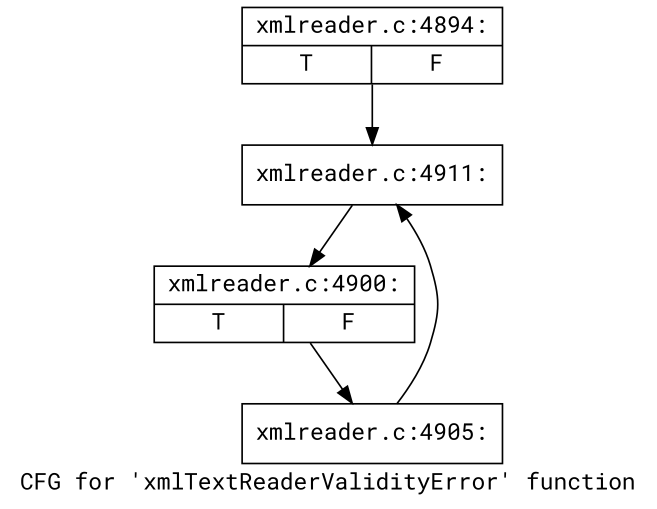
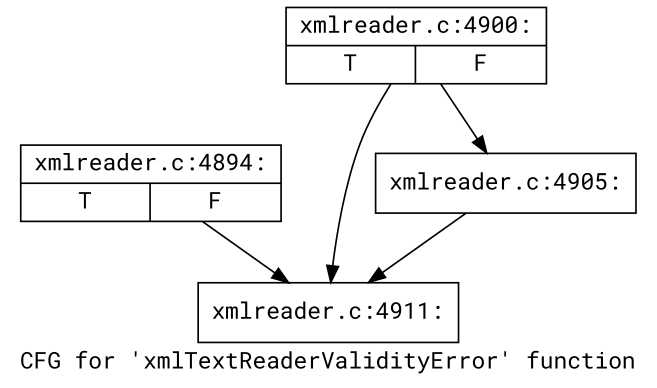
(336, 229) -> (351, 171)
